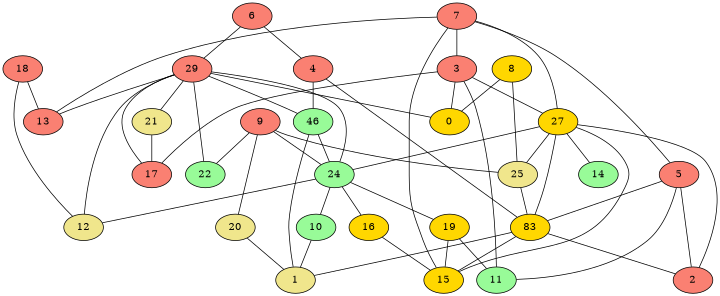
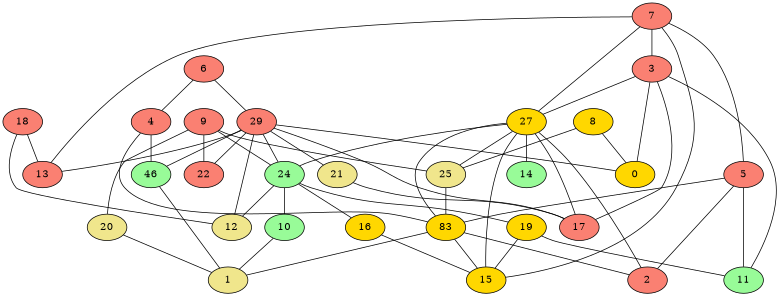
(325, 150) -> none
none -> (558, 172)
(205, 175) -> (204, 175)
